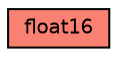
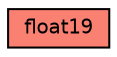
(59, 28) -> (59, 28)
